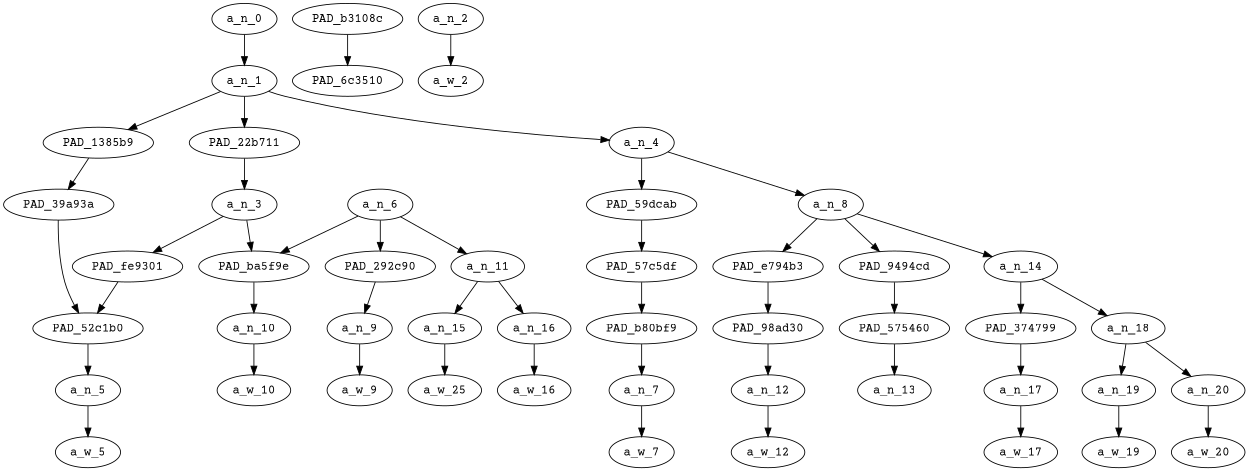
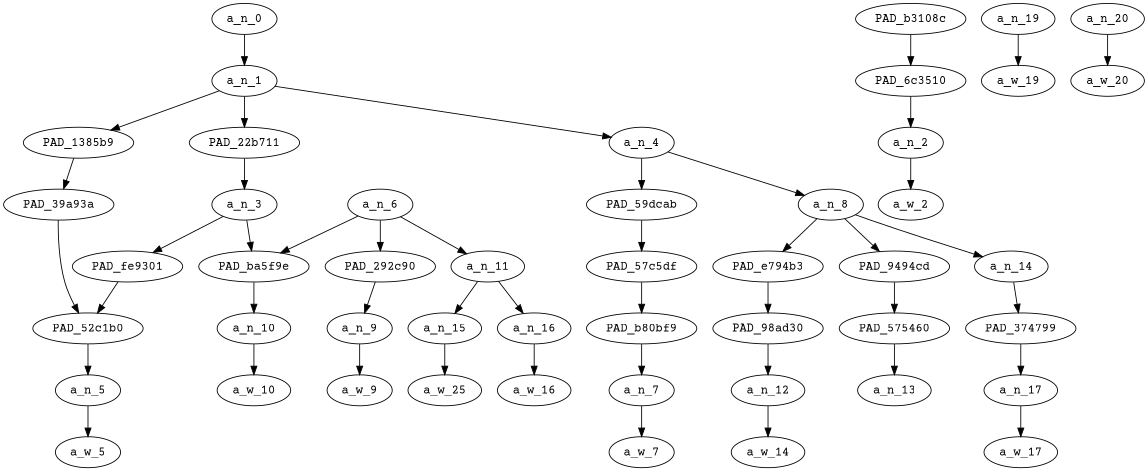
none -> (911, 108)
(1128, 328) -> none
(768, 452) -> (768, 452)
